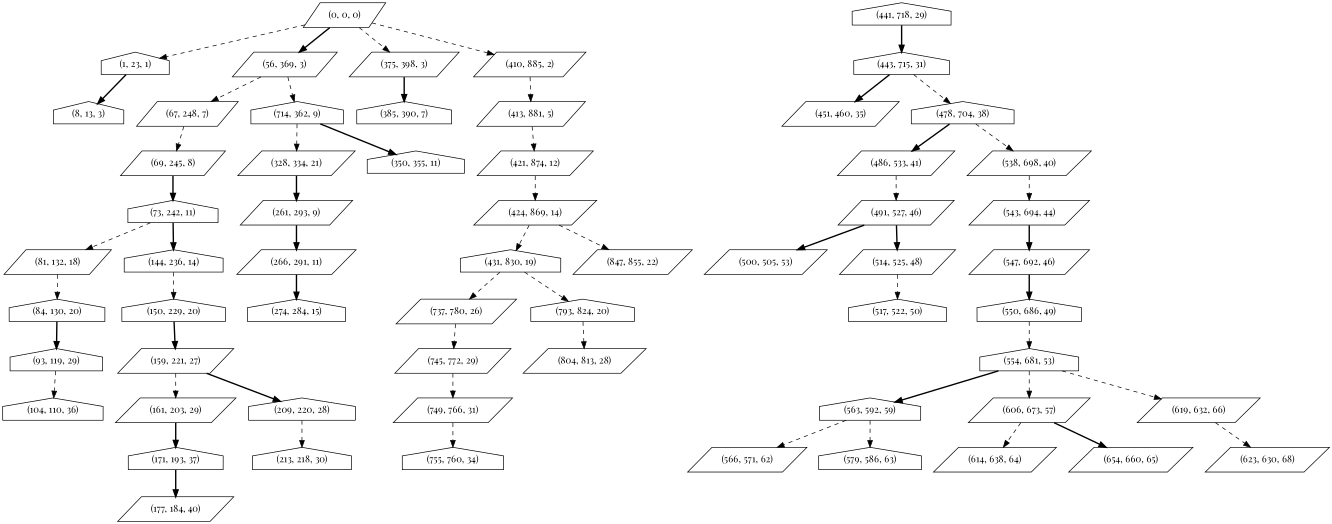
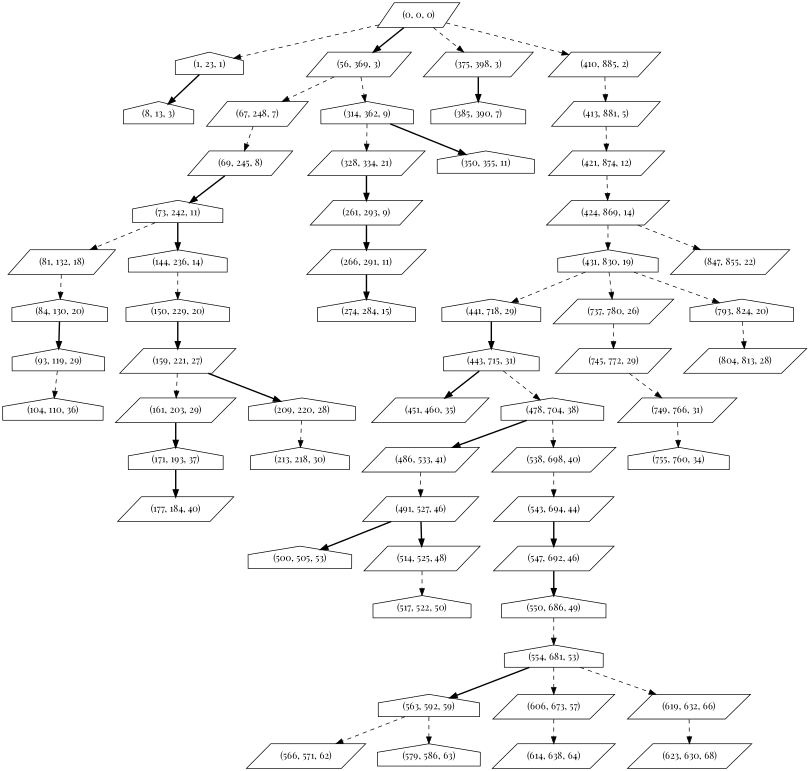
(297, 114) -> (367, 114)
(766, 262) -> (300, 558)
none -> (552, 286)
(1131, 460) -> none
